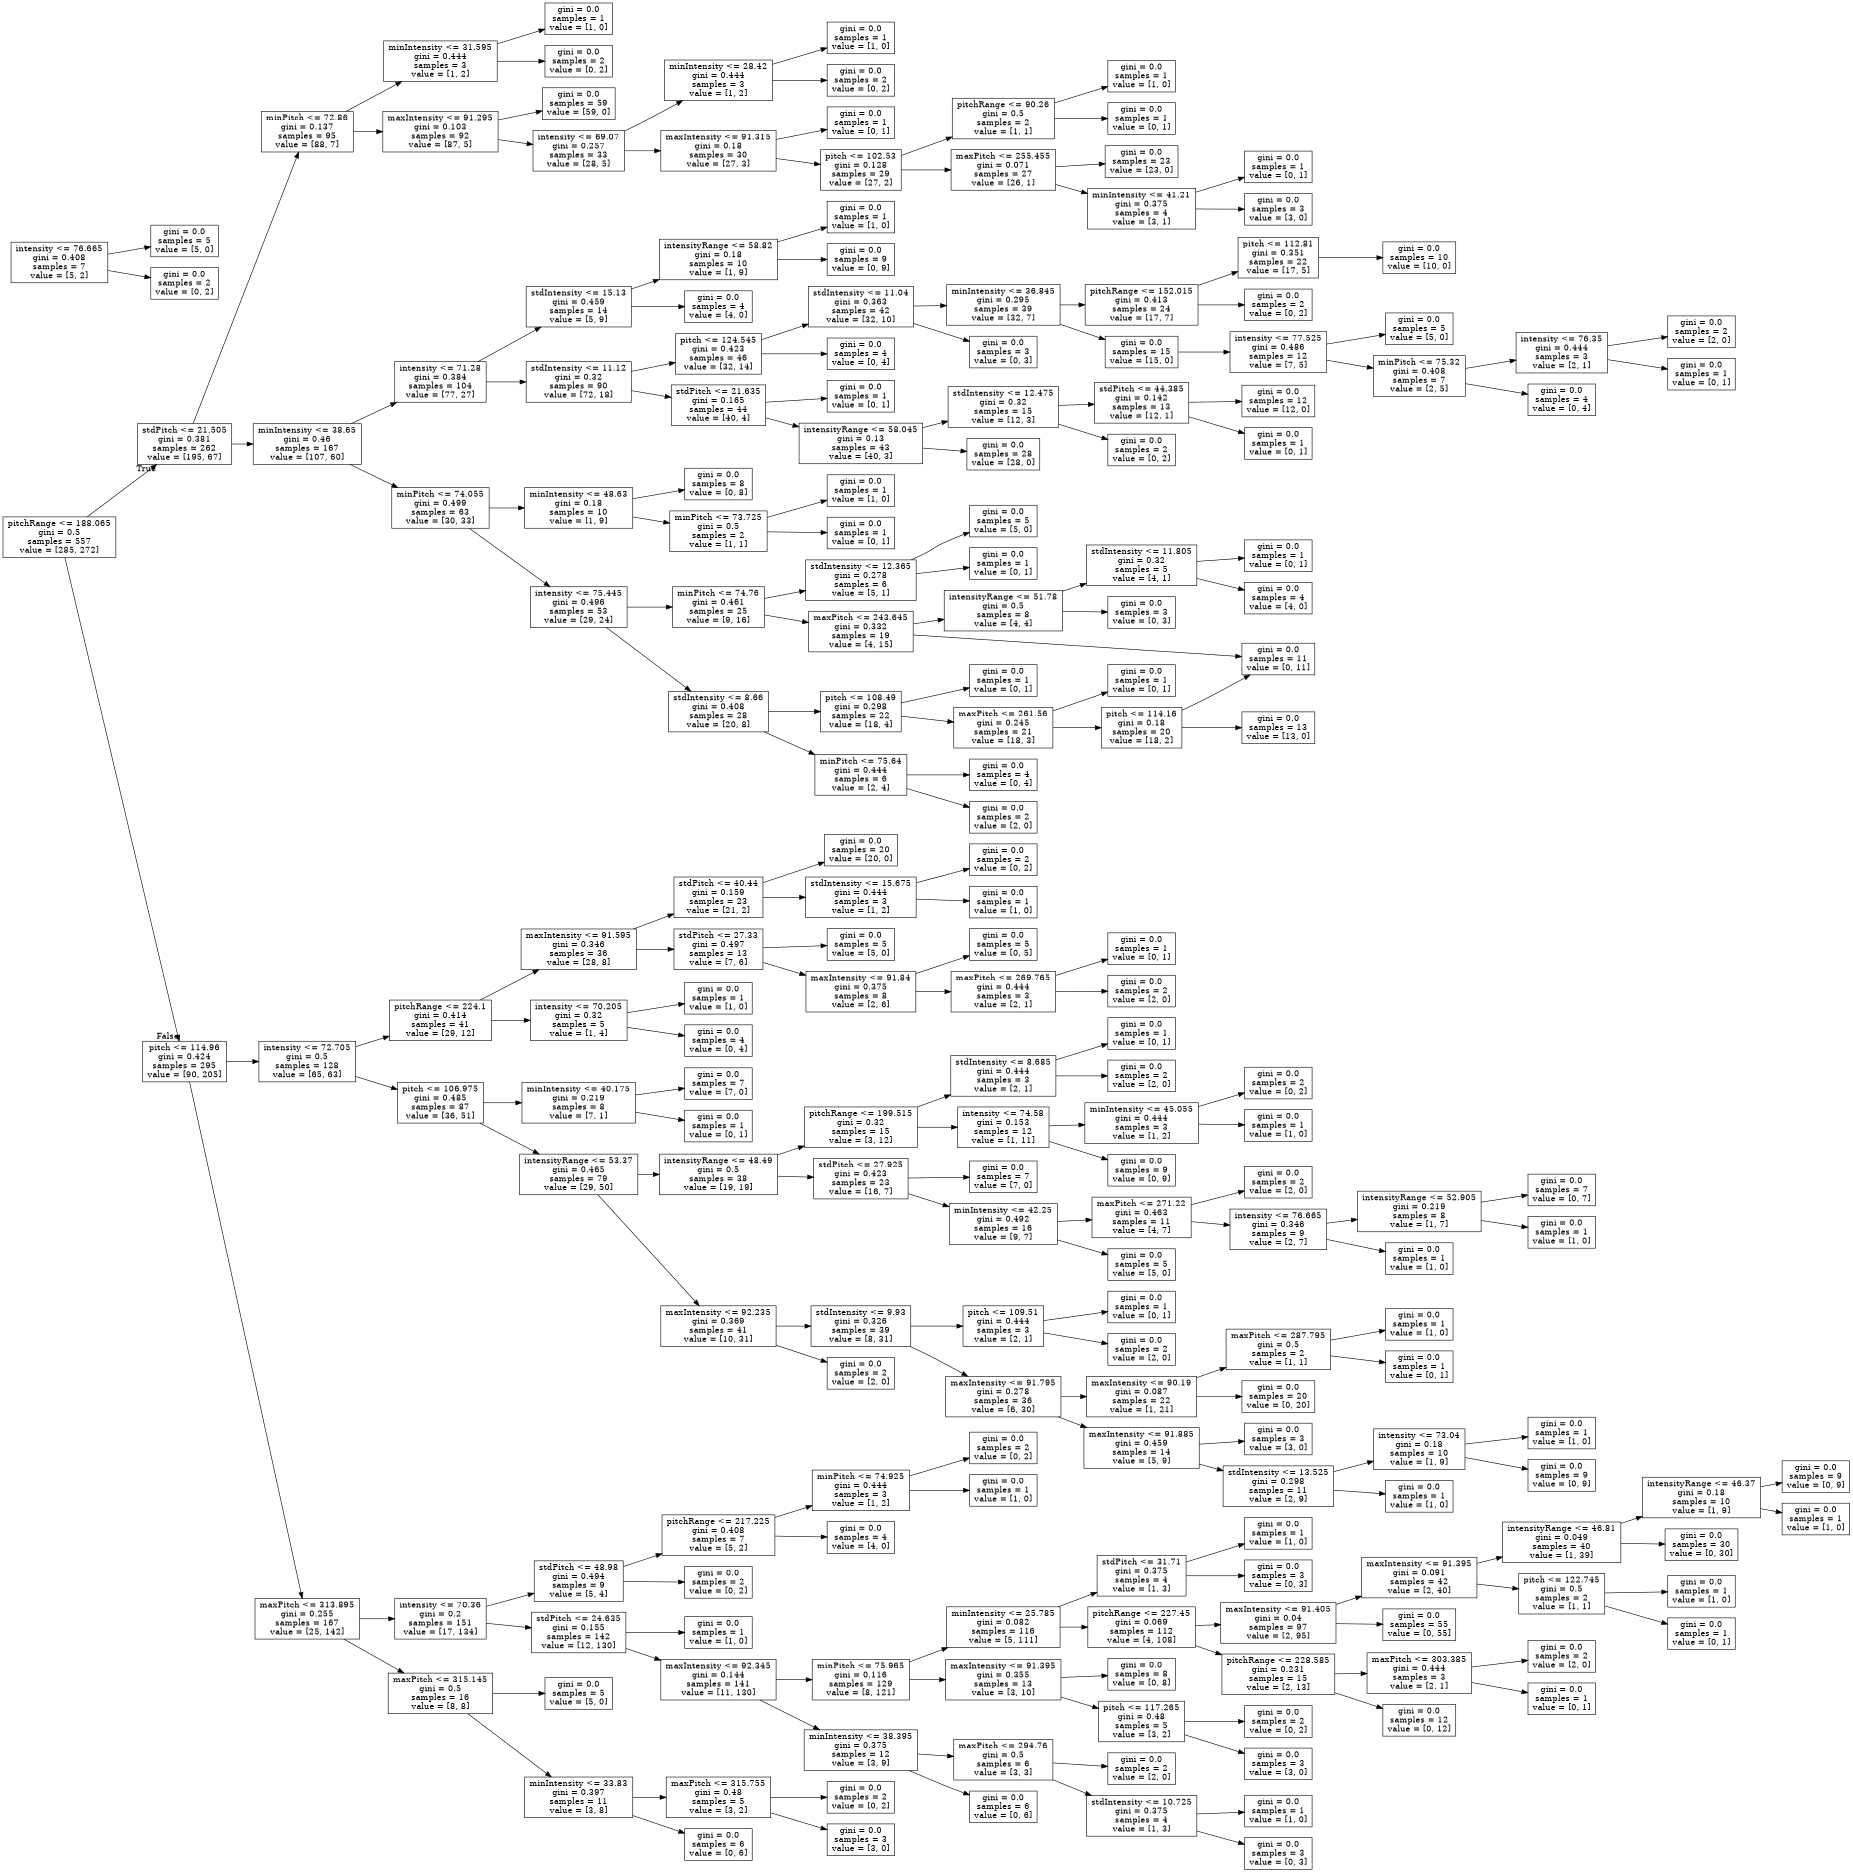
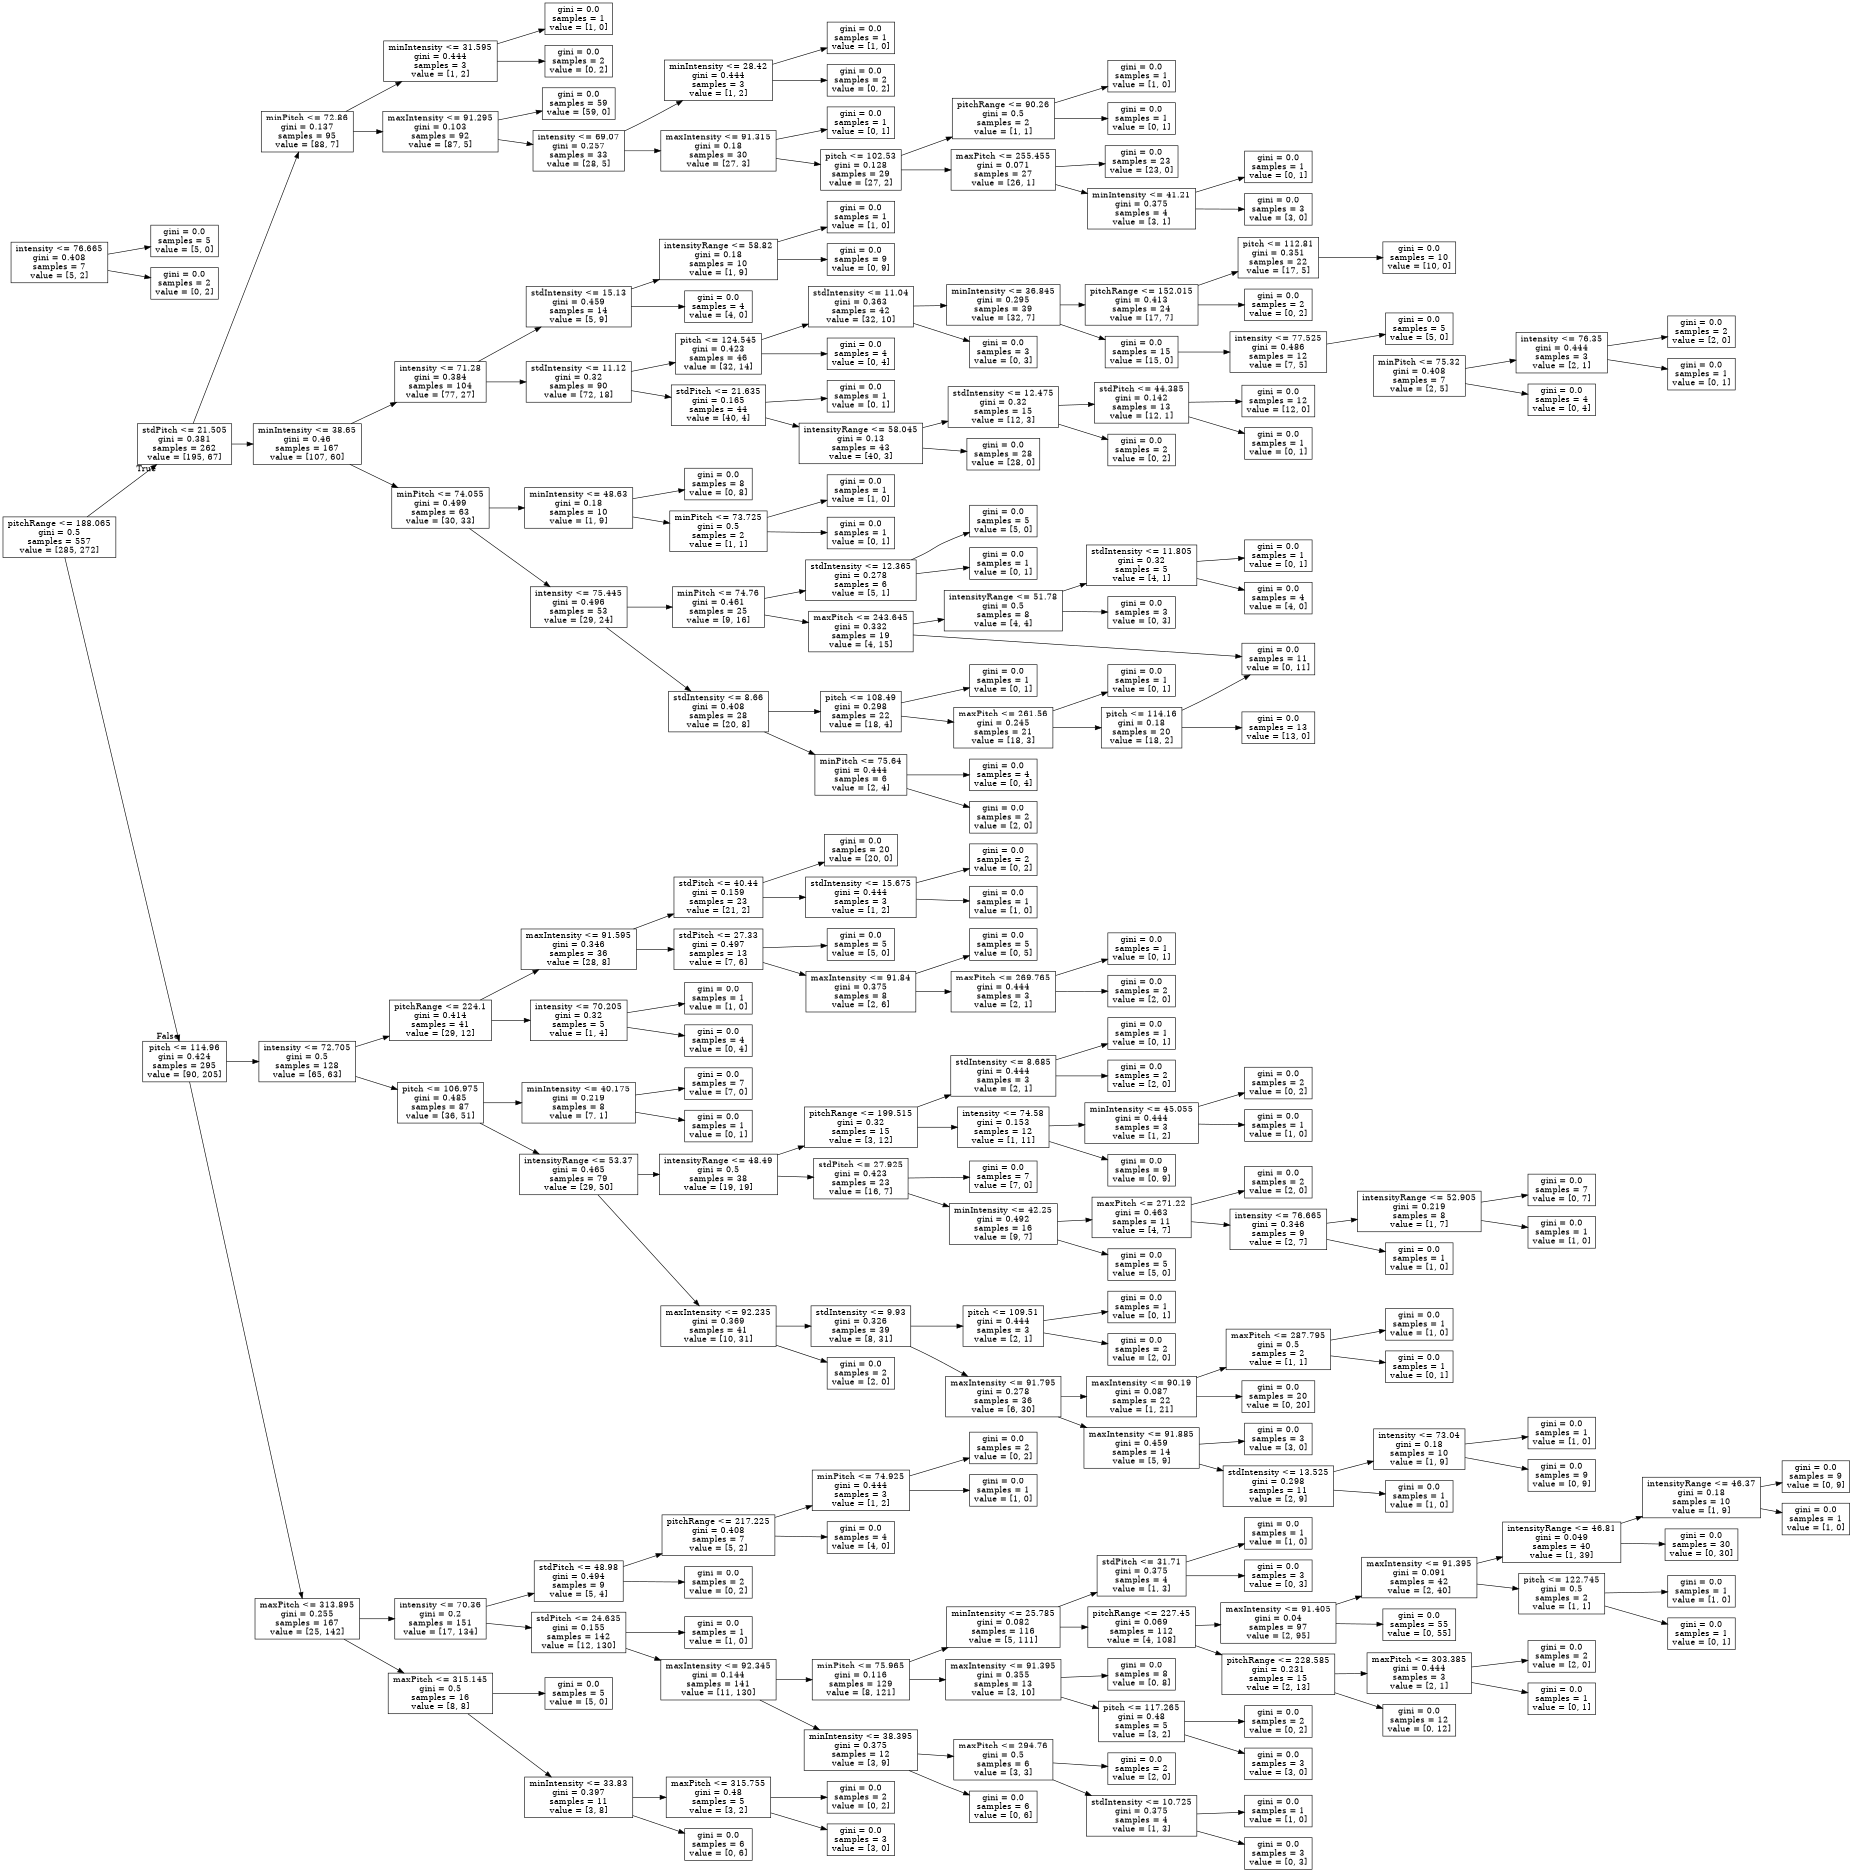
(1347, 364) -> none
